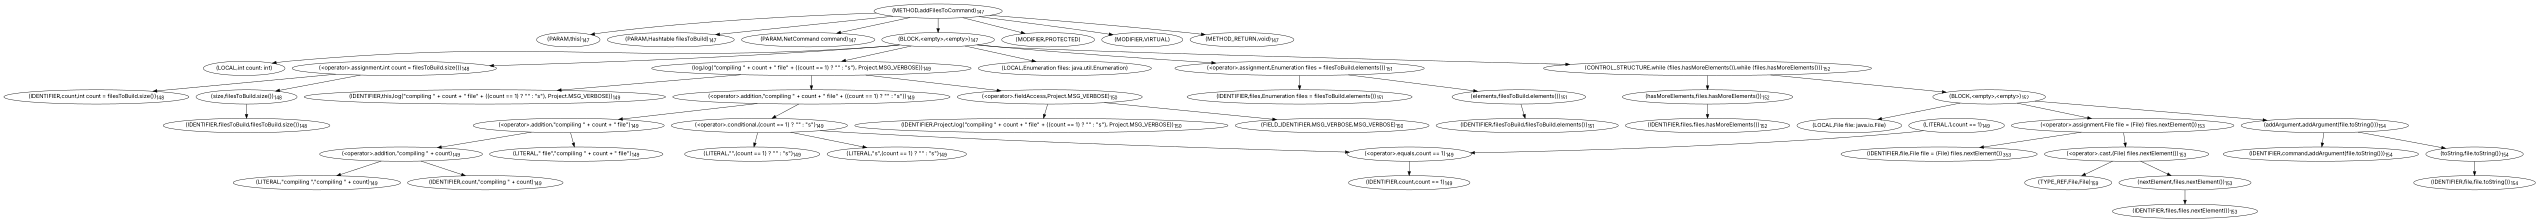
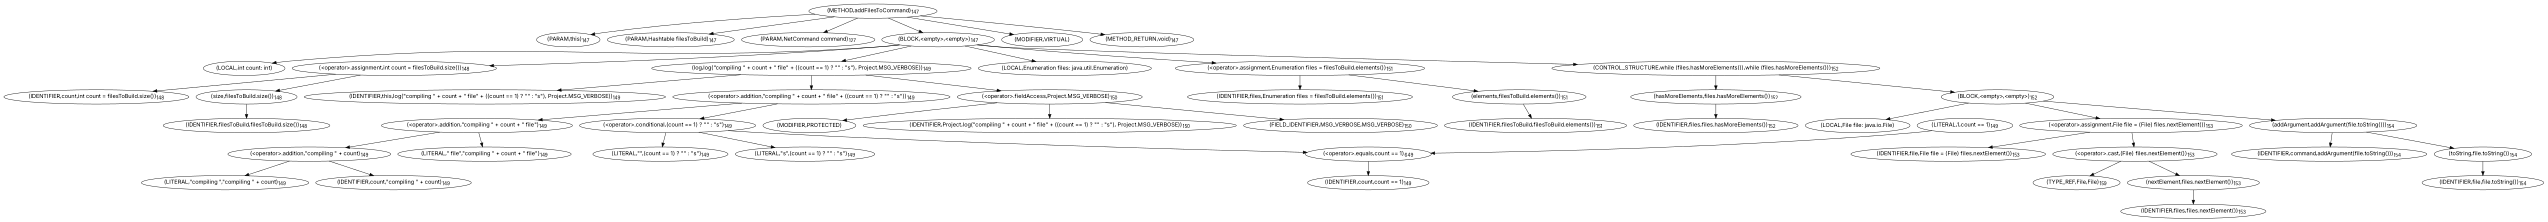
(992, 25) -> (922, 111)
(853, 39) -> (853, 39)
(1450, 154) -> (1409, 154)
(2007, 154) -> (2016, 154)
